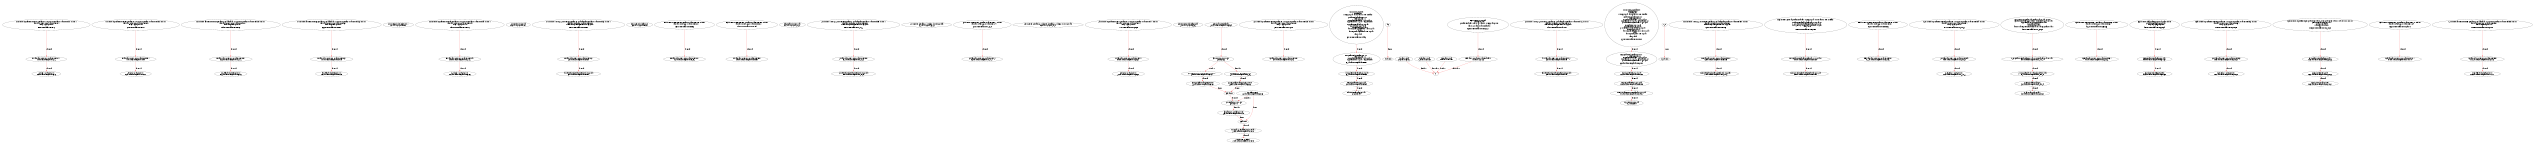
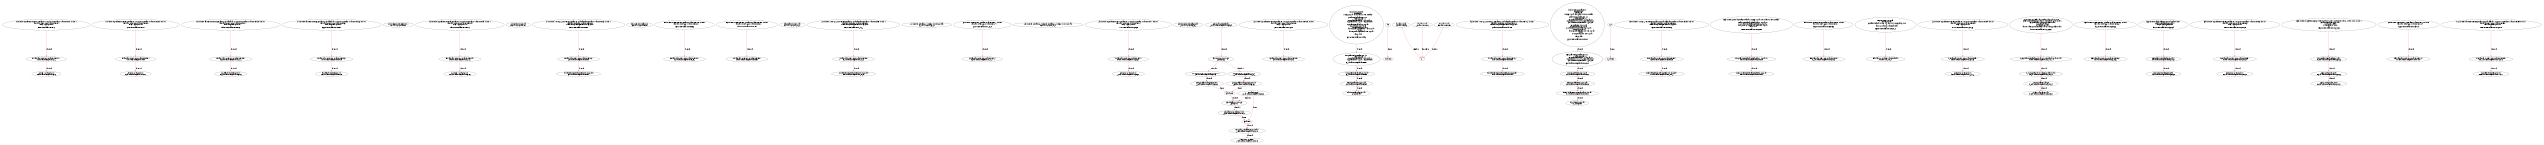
(1456, 67) -> none
